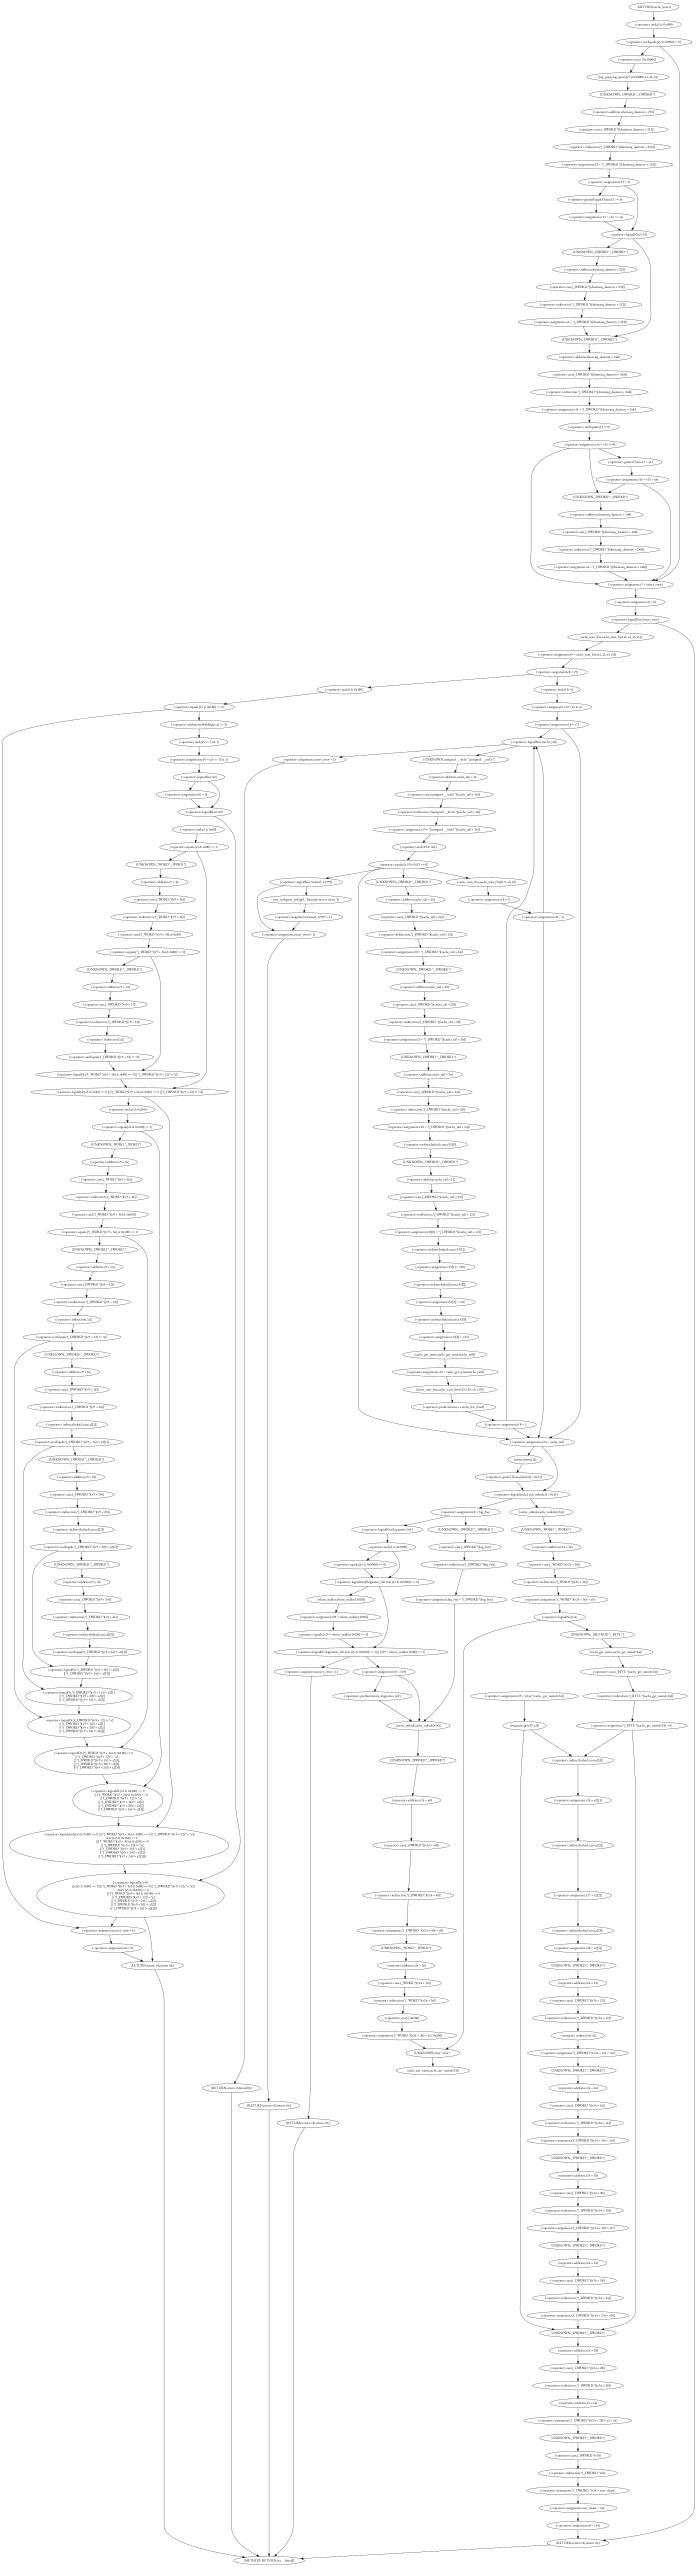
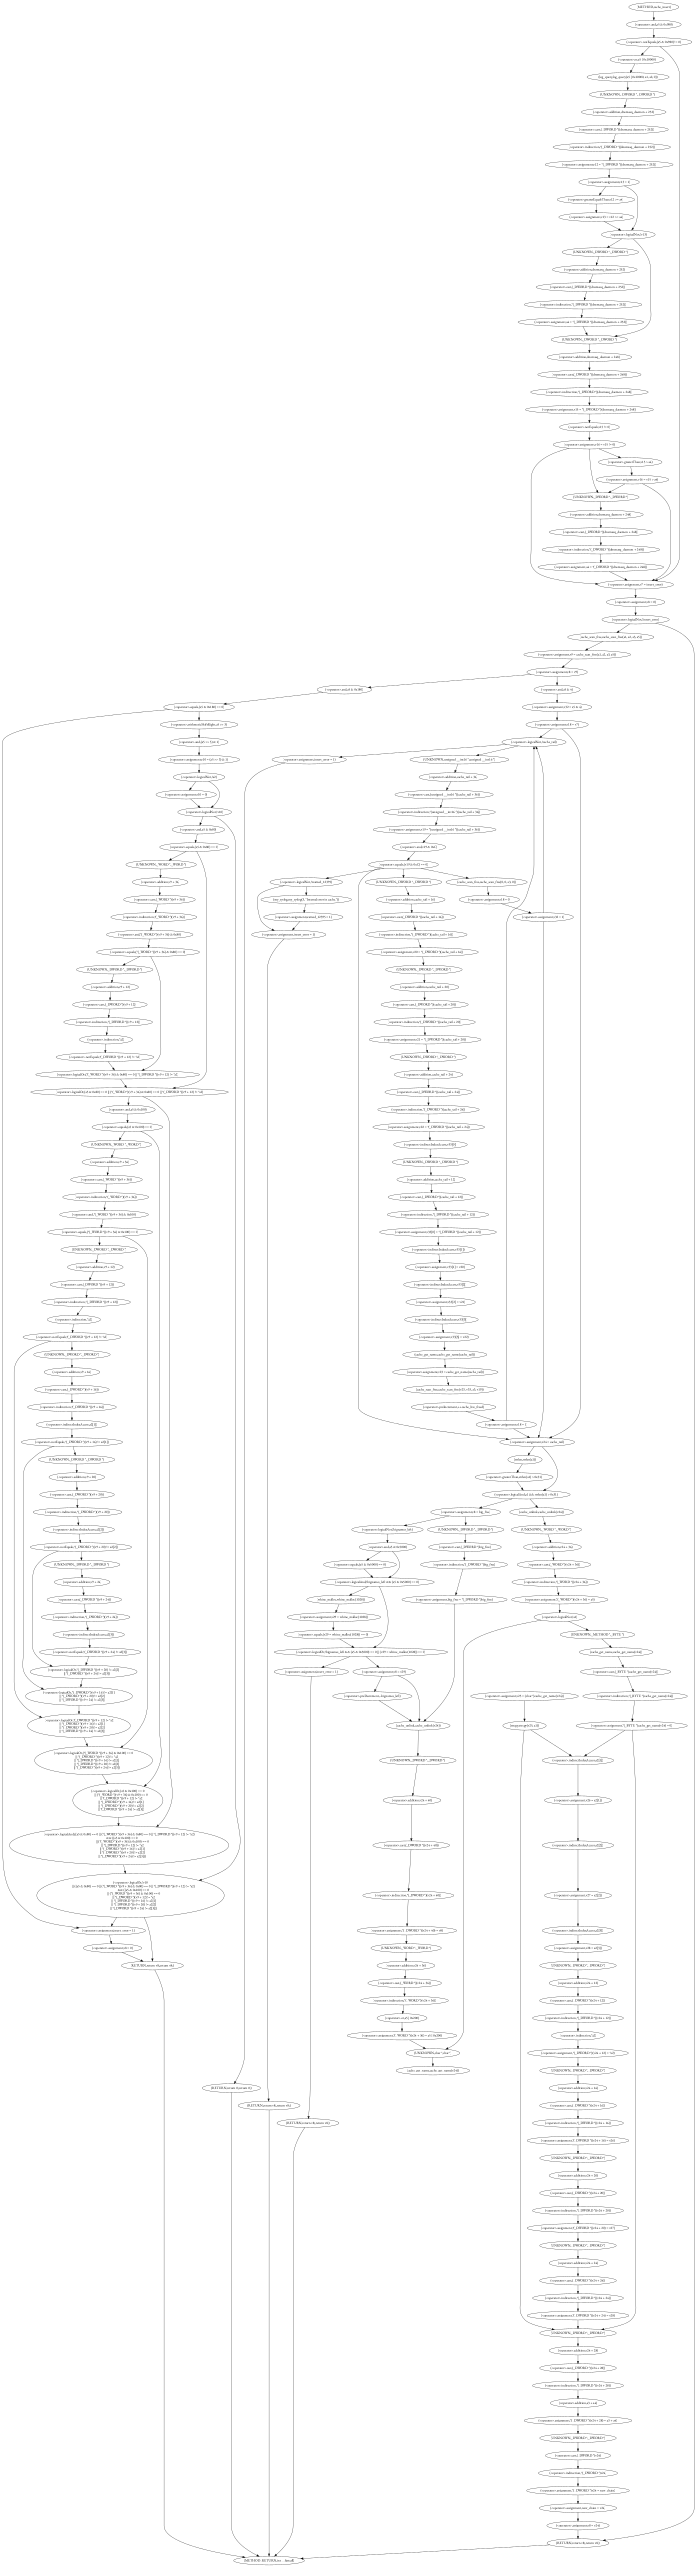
none -> (202, 820)
(451, 1397) -> none
(231, 2088) -> (231, 2088)
